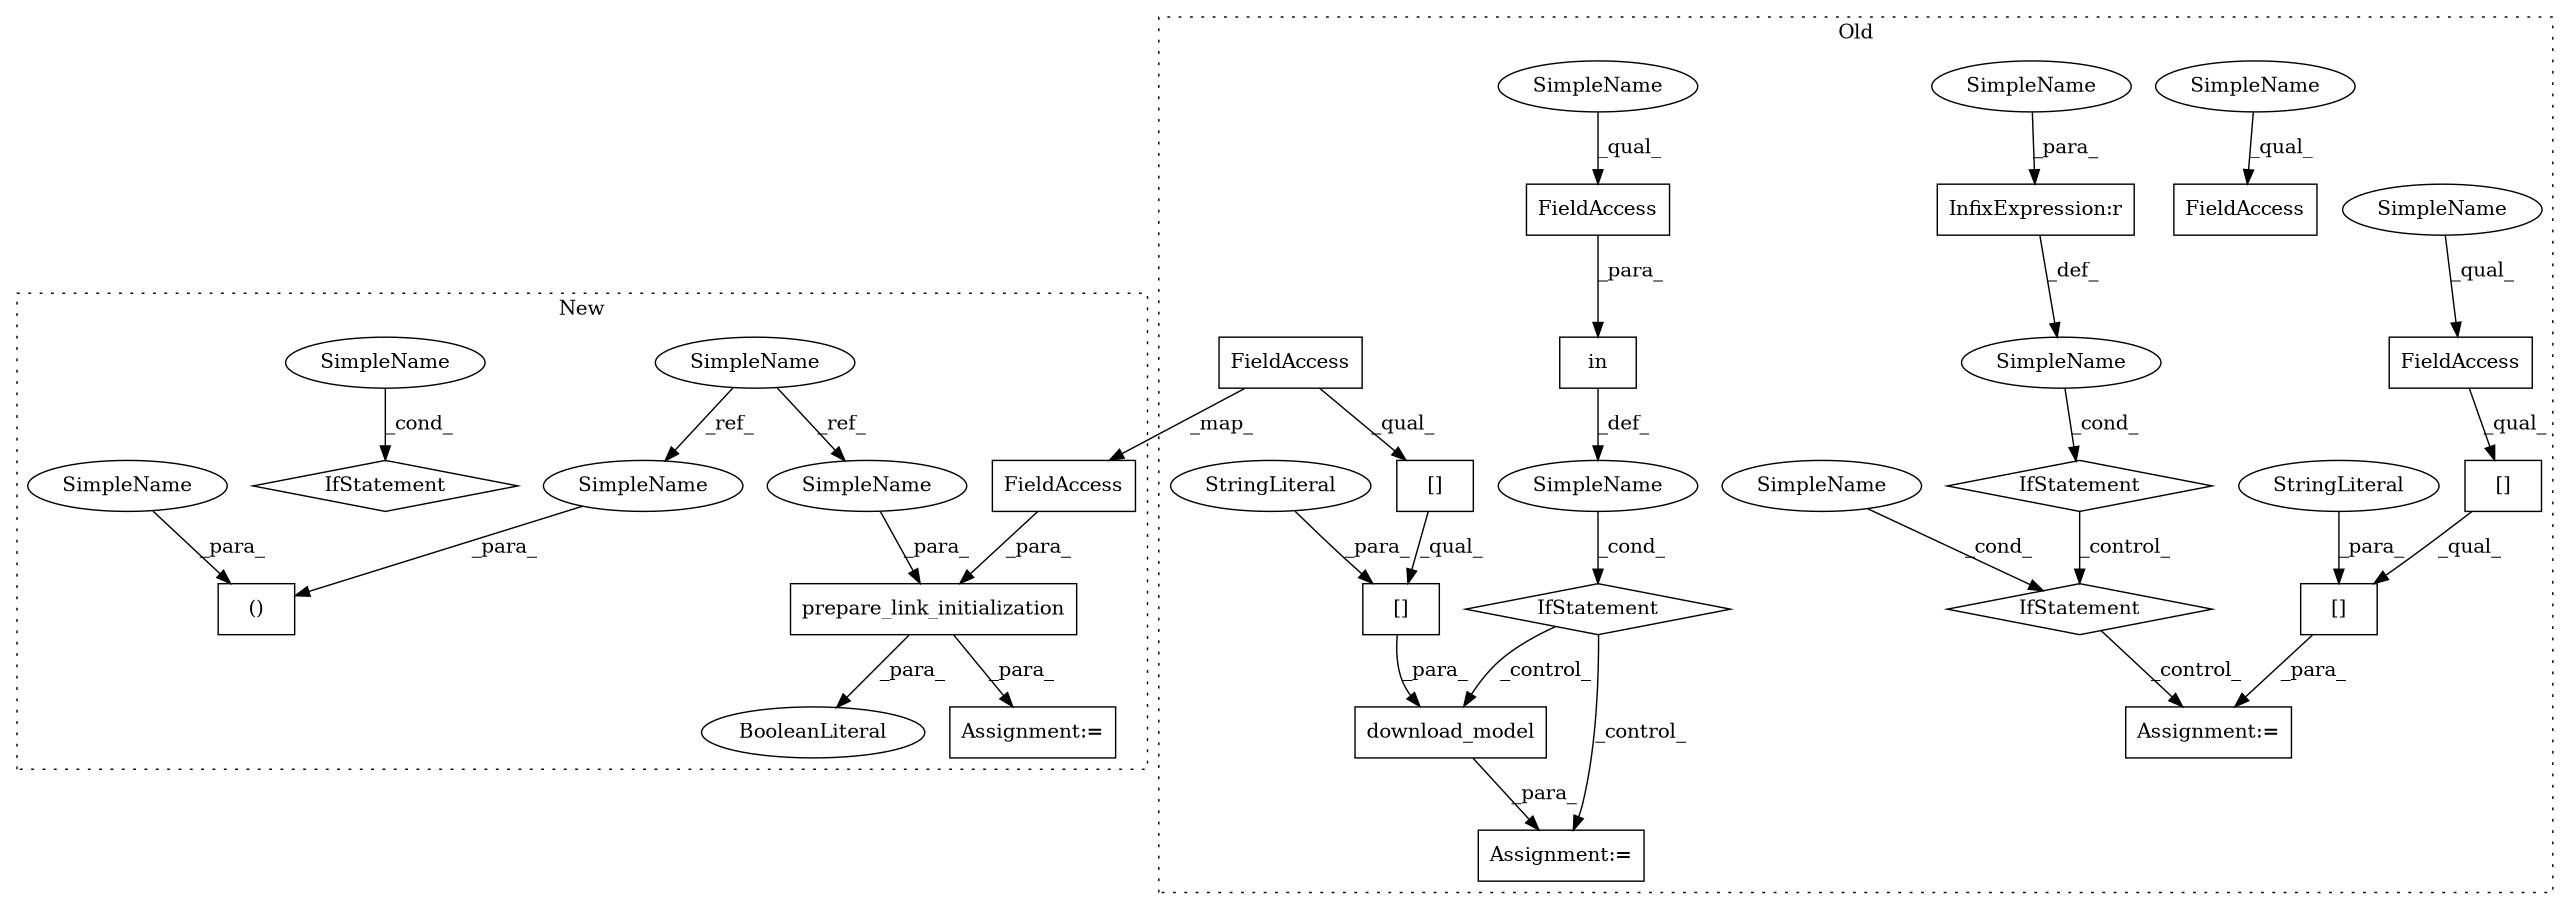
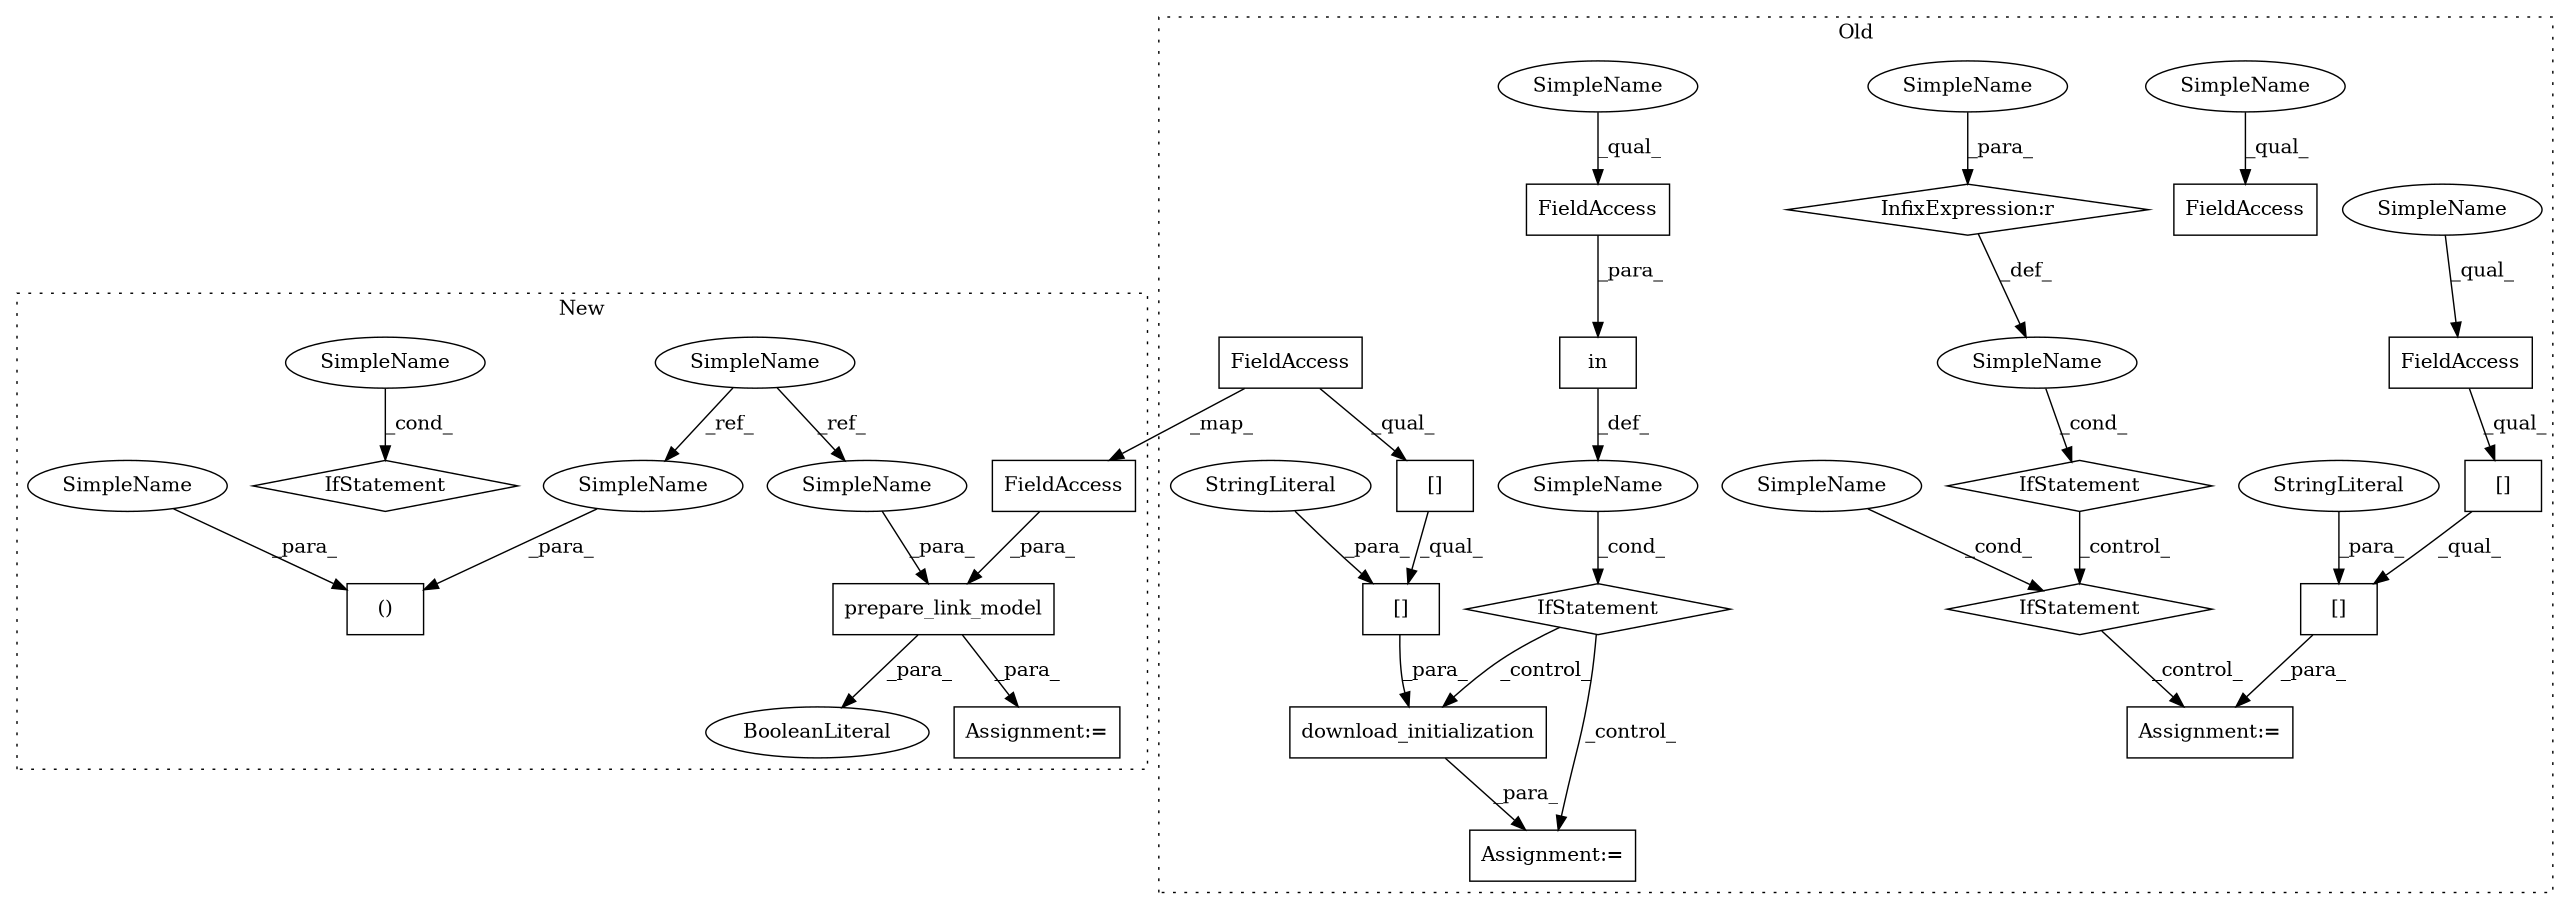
(2036, 210) -> (1968, 210)
(934, 609) -> (944, 609)
(1451, 732) -> (1418, 732)
